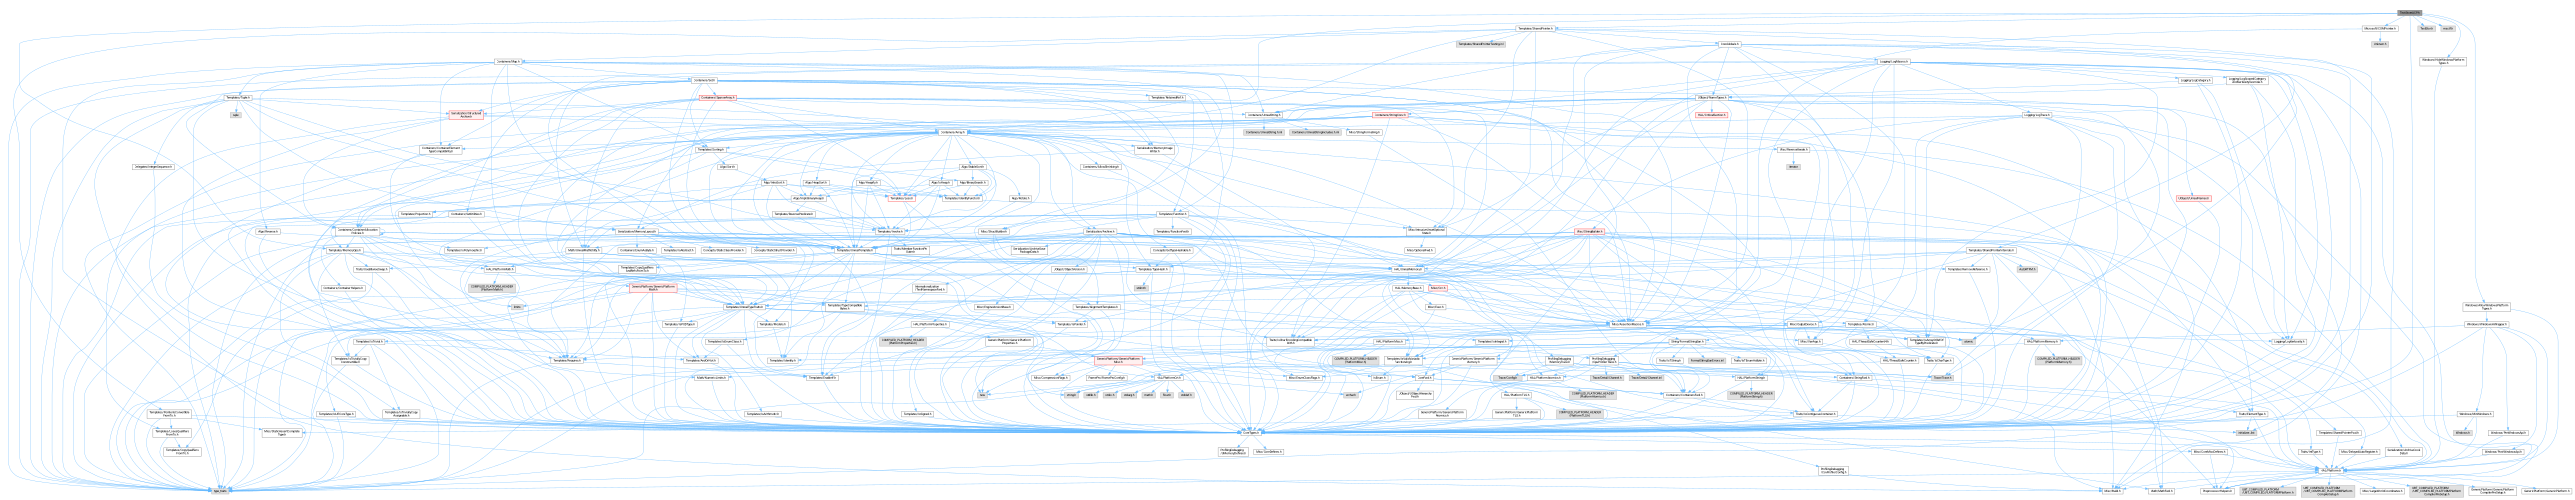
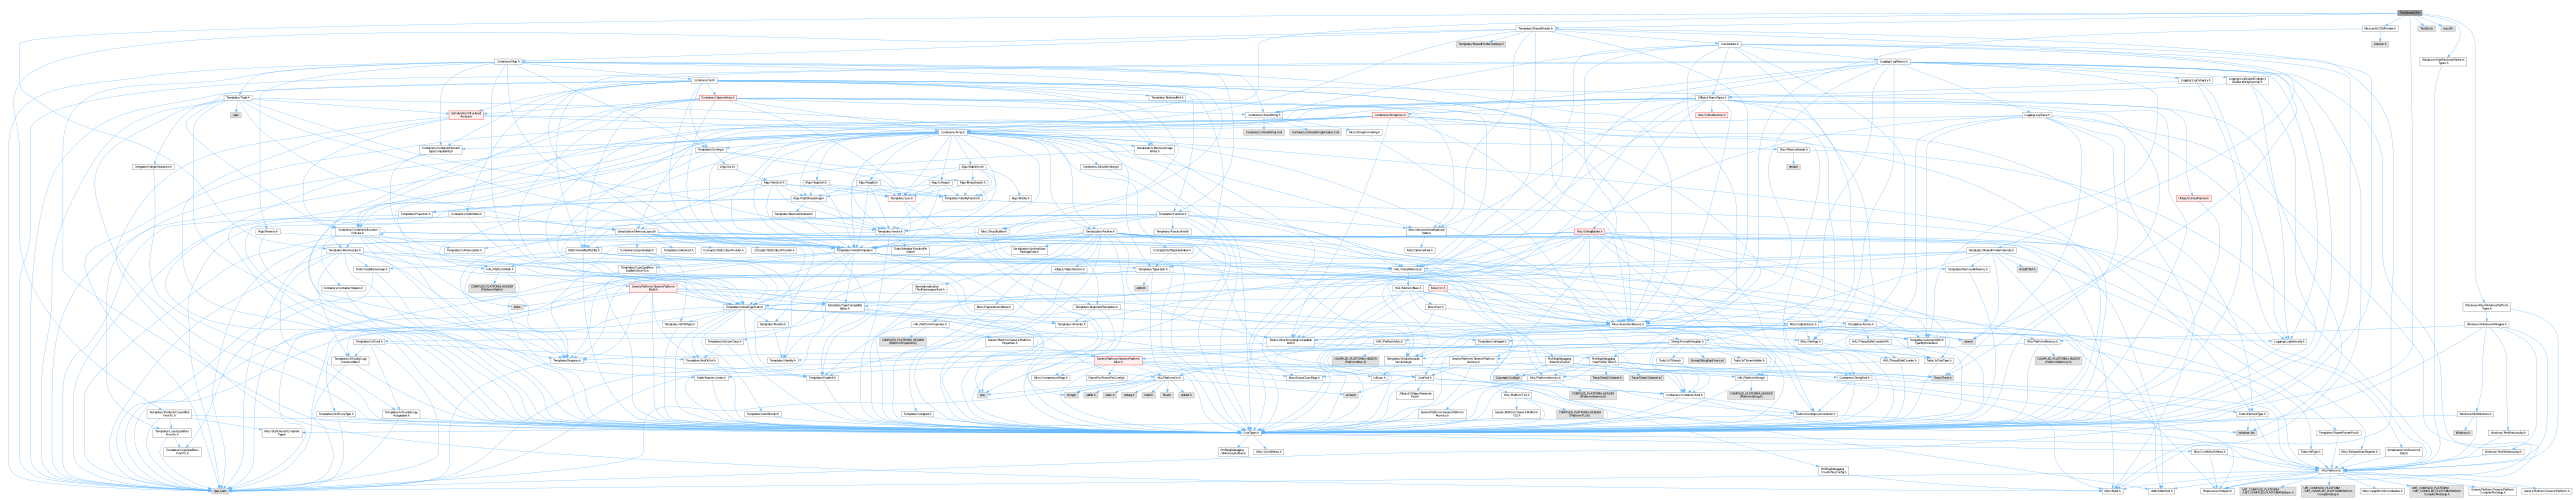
(1508, 378) -> (1508, 378)
(2245, 480) -> (2247, 479)
